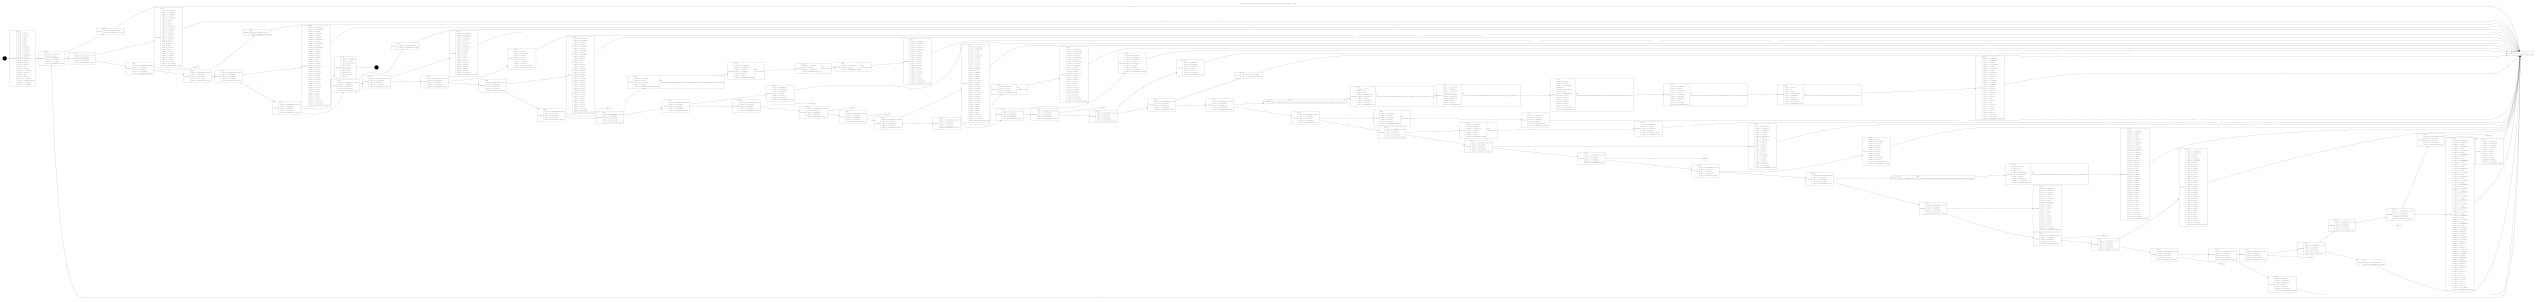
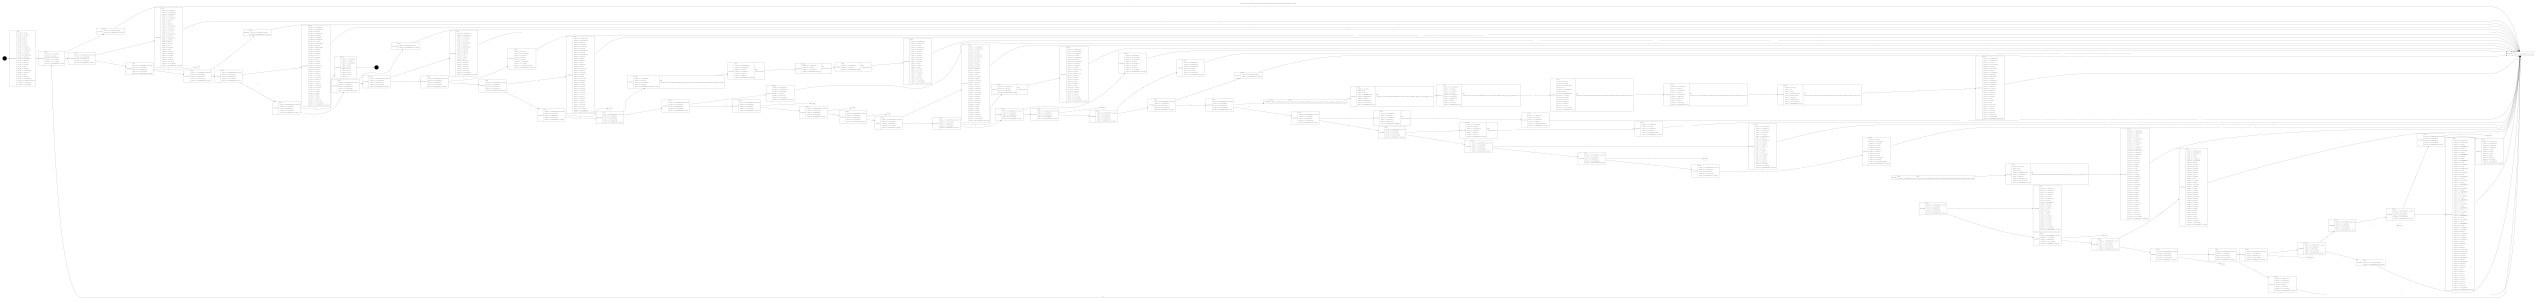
(1819, 179) -> none
